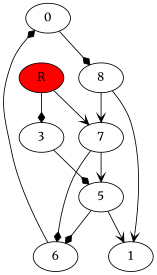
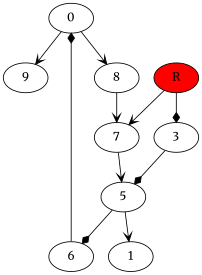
(71, 44) -> (91, 45)
none -> (26, 78)
(138, 159) -> none
(69, 189) -> none
